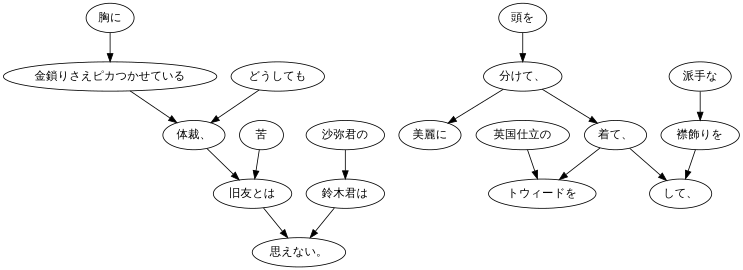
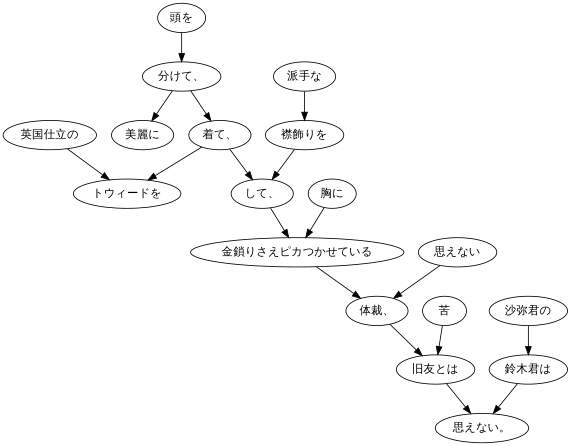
(278, 77) -> (458, 252)
none -> (278, 219)
